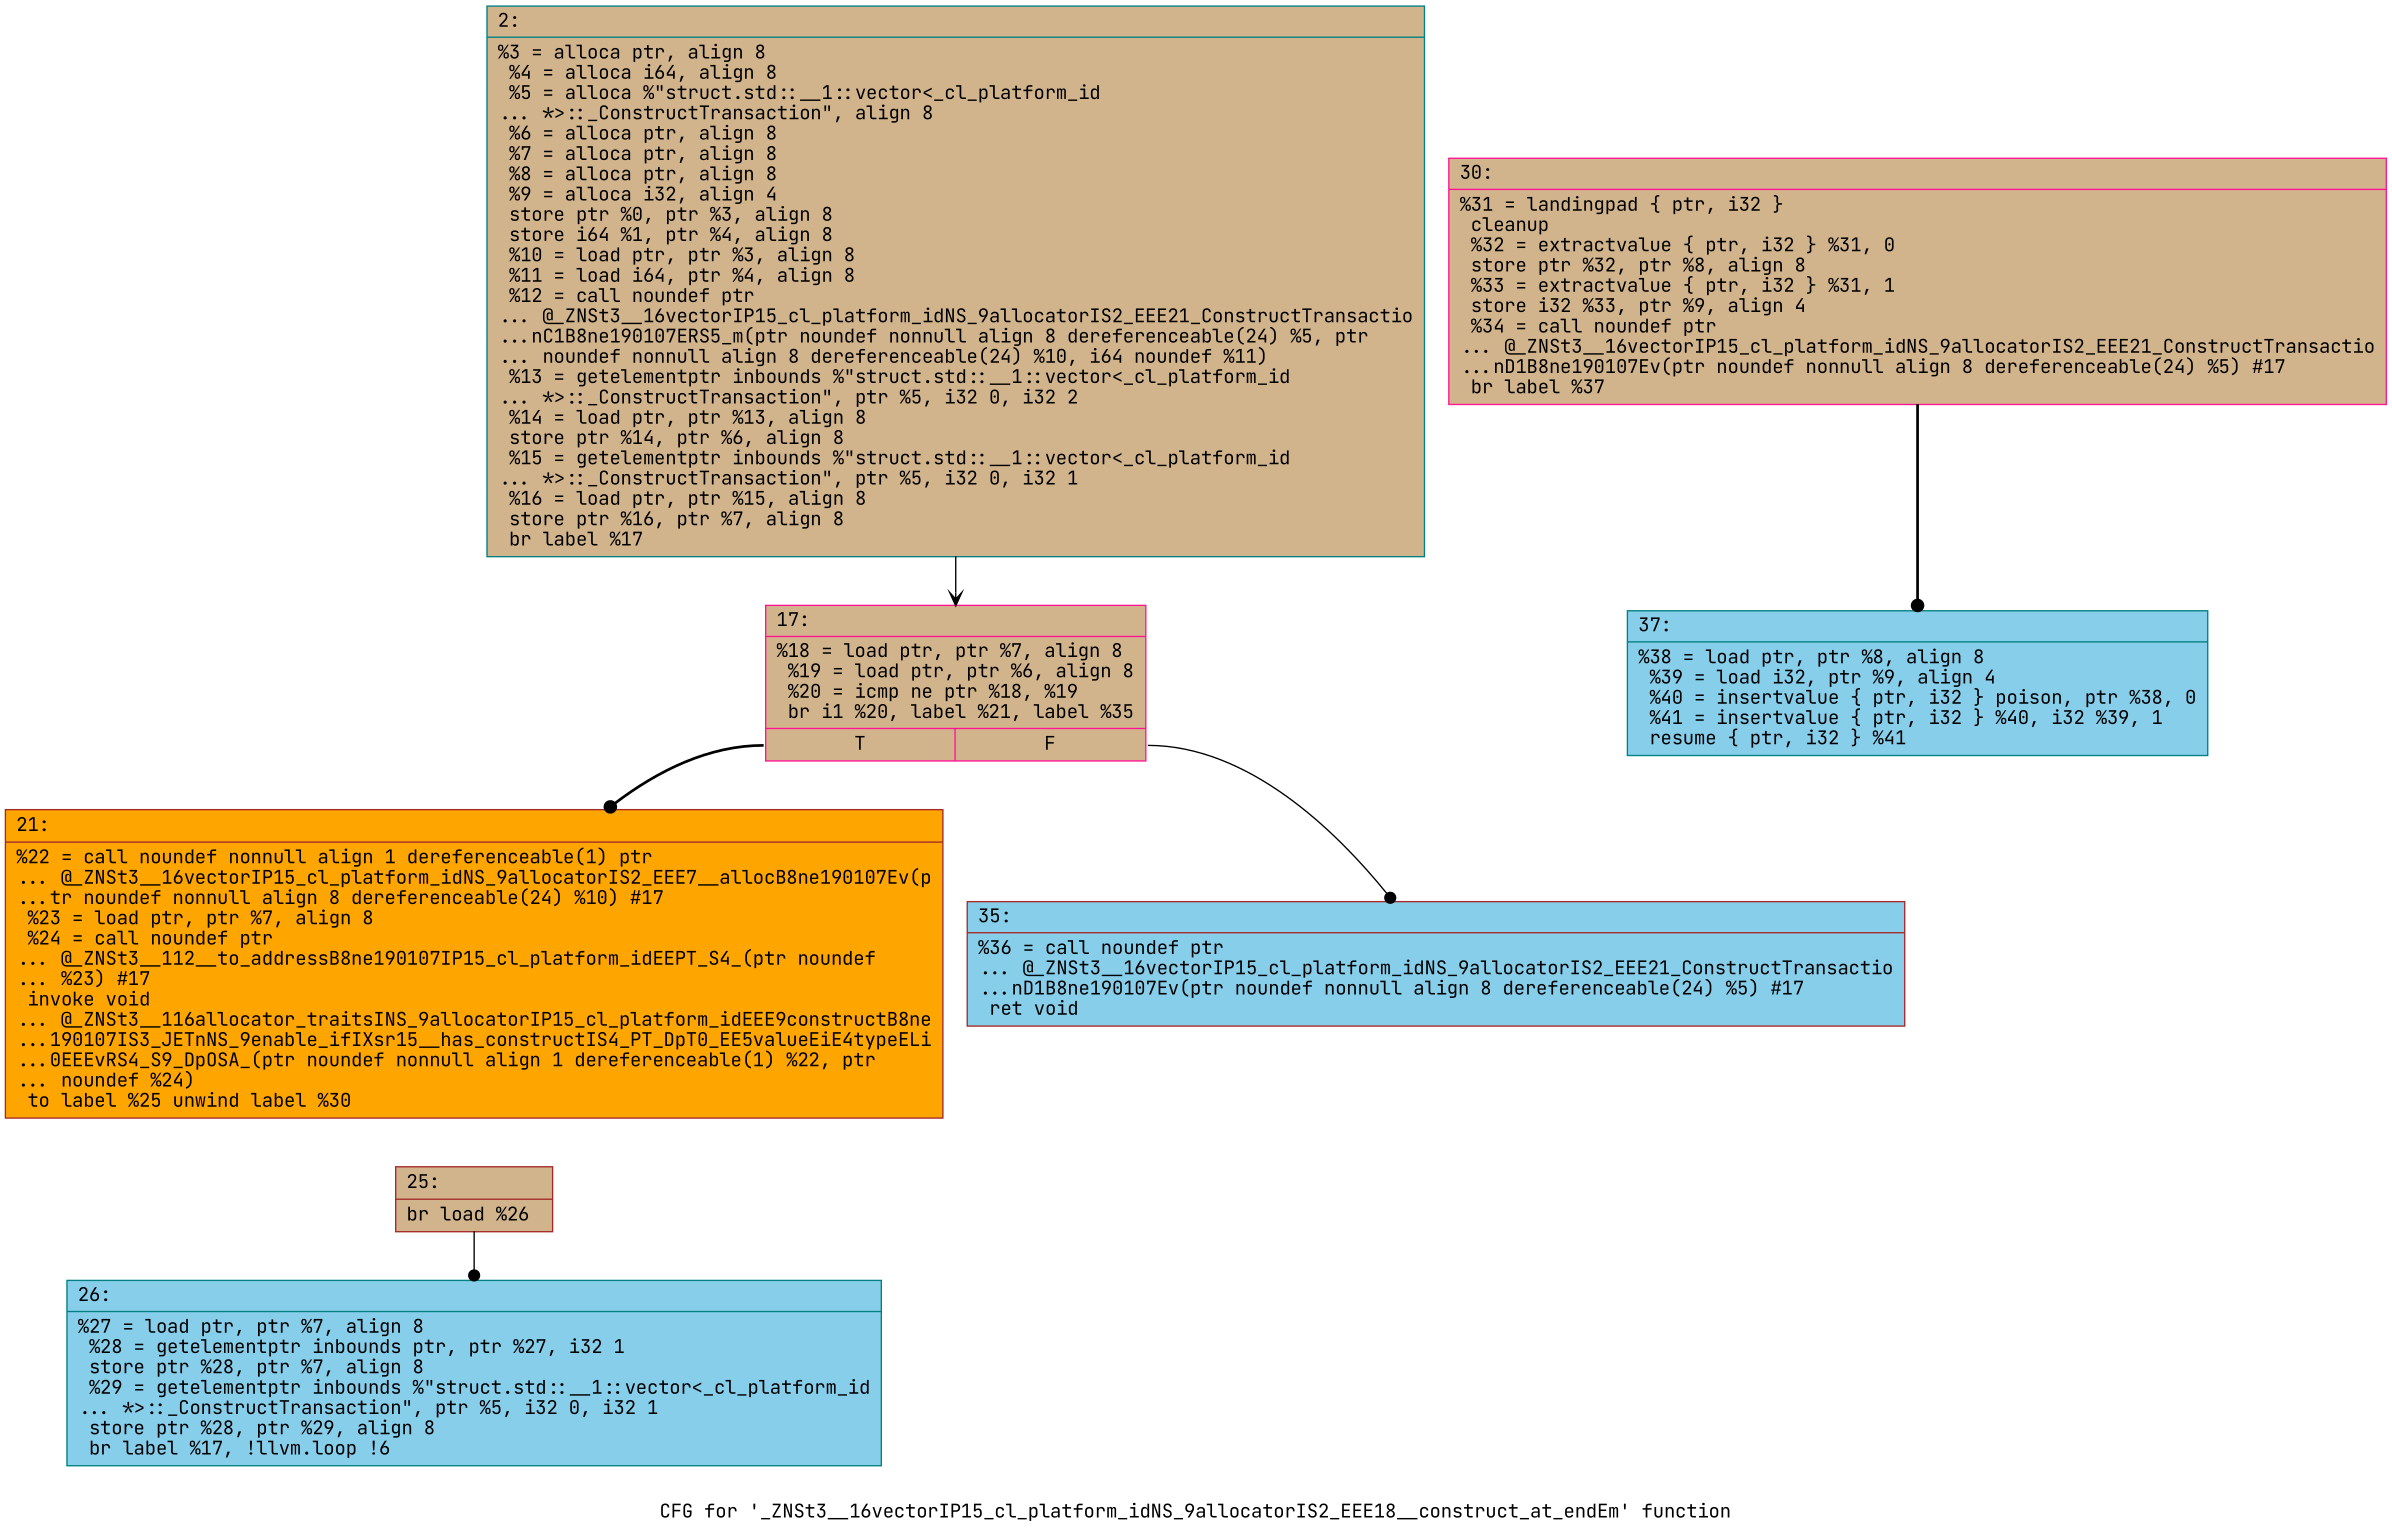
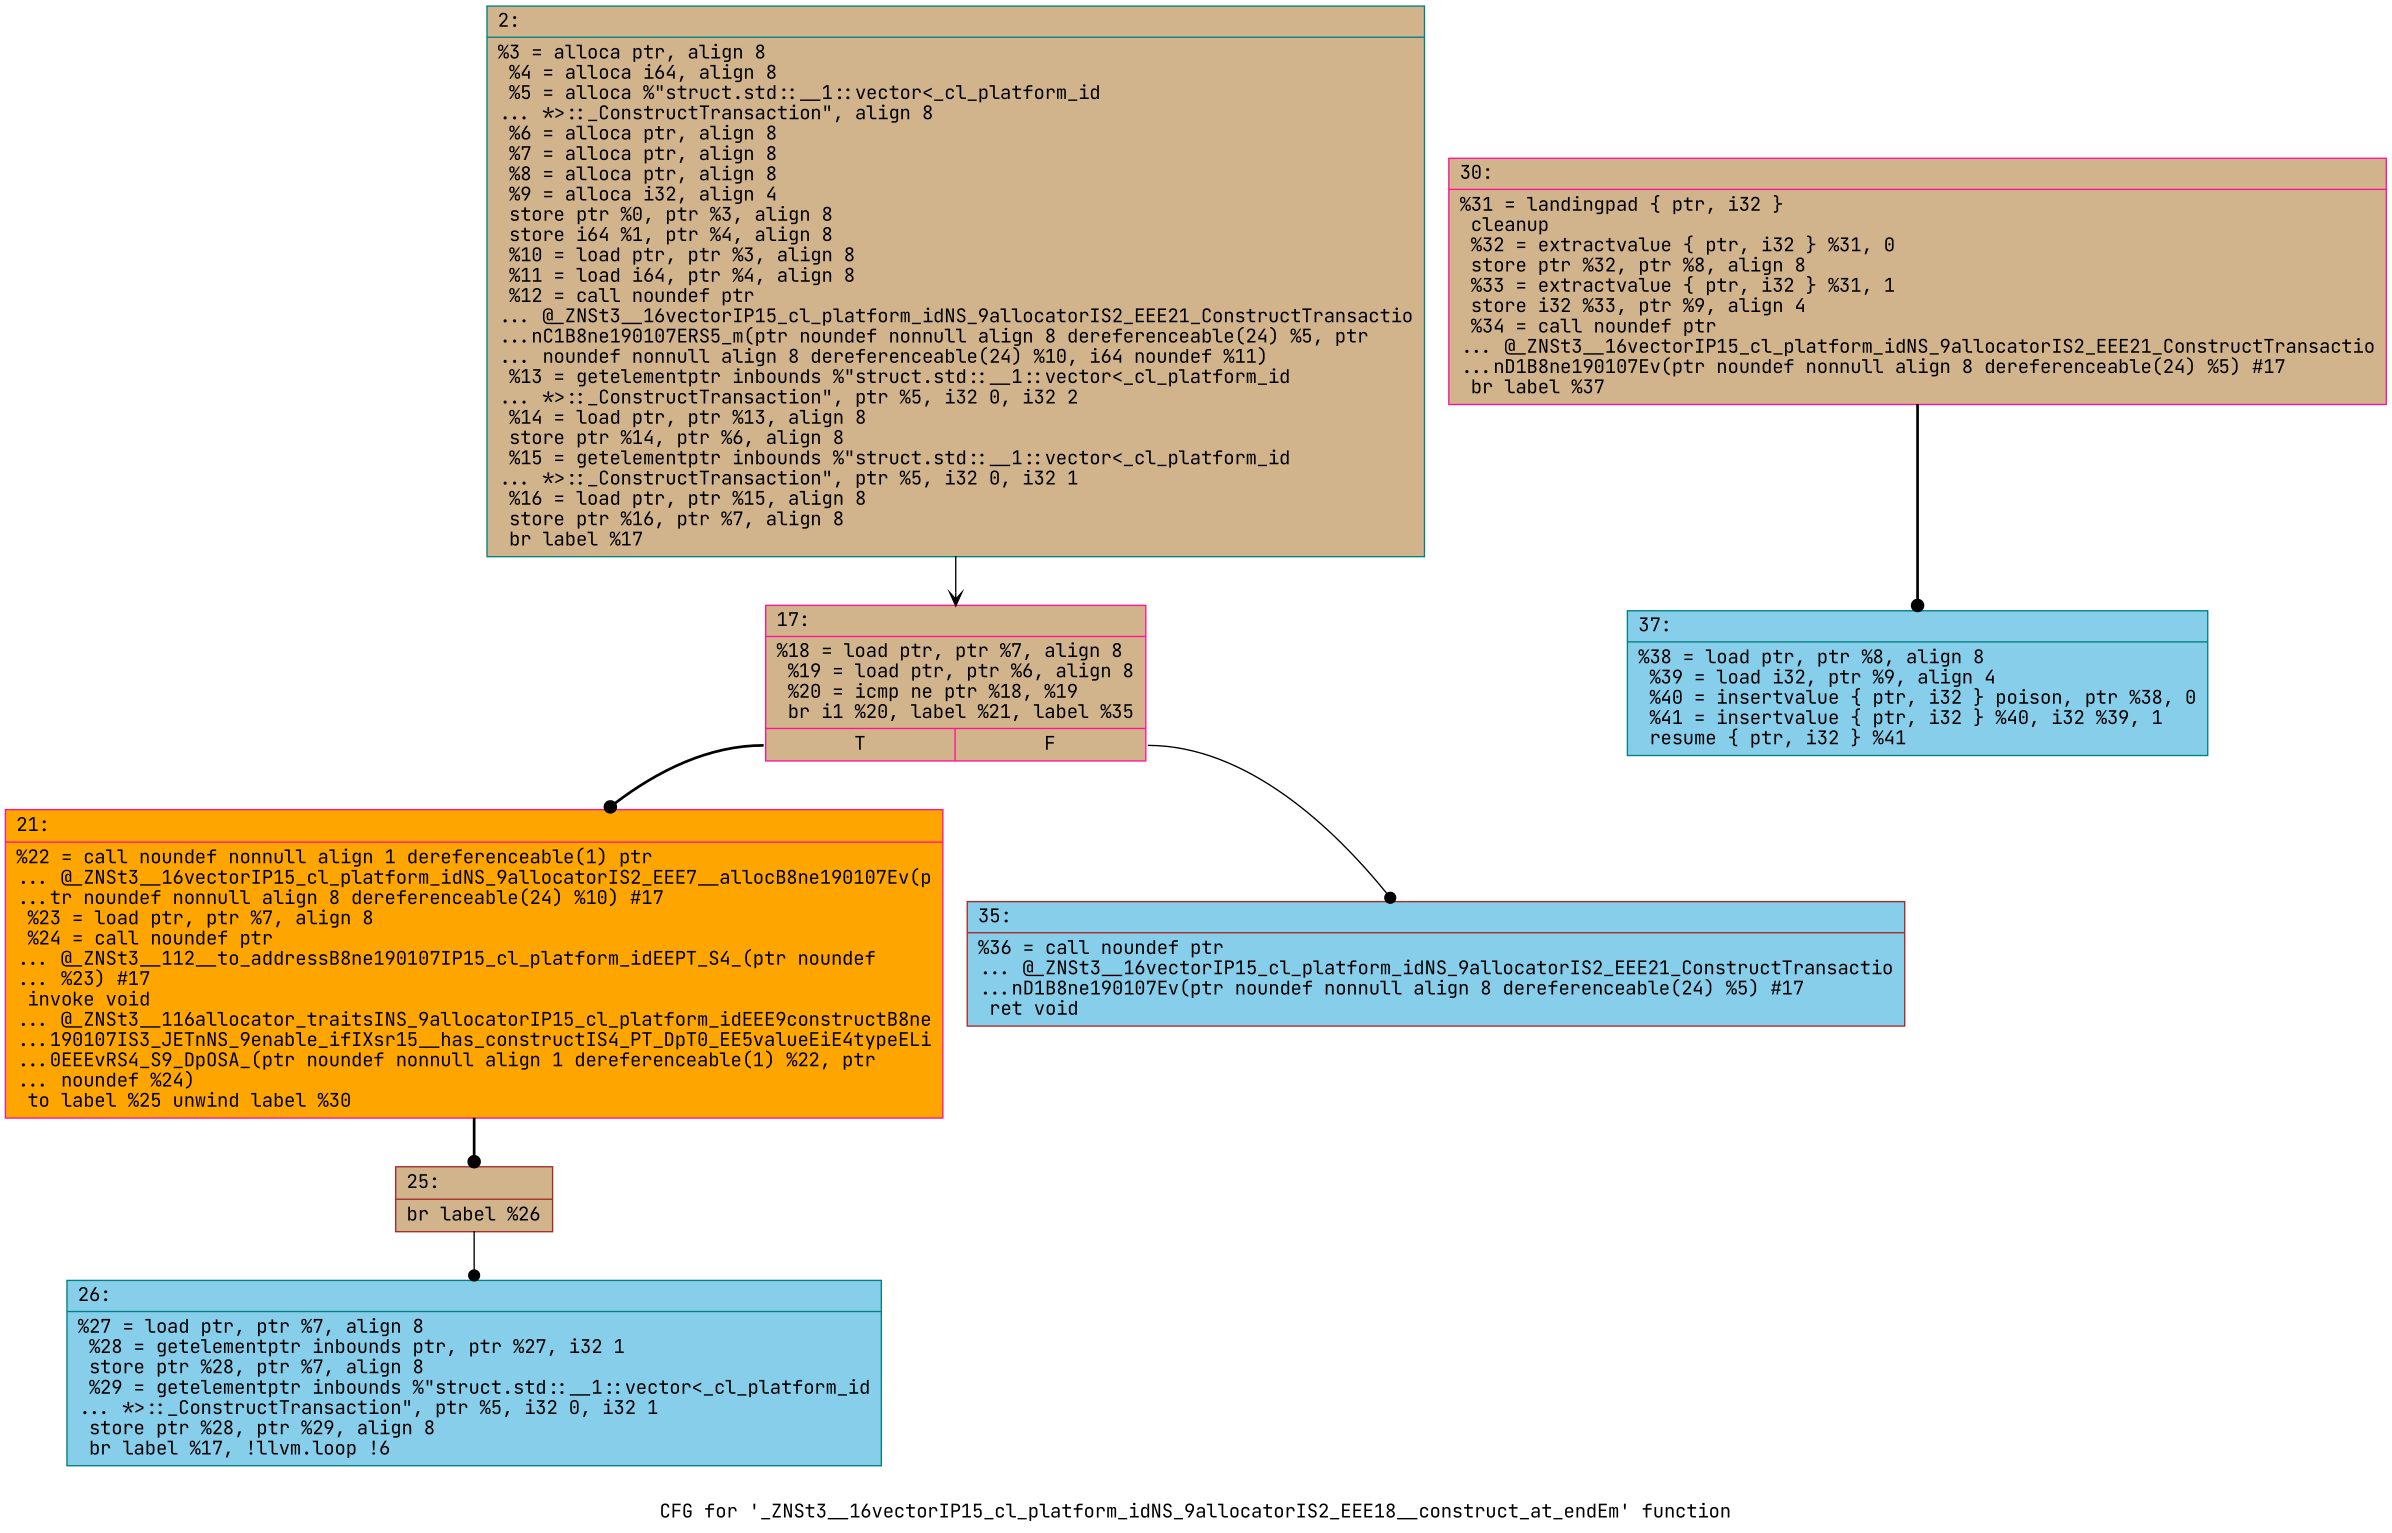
(474, 964) -> (474, 964)
none -> (474, 1137)
(468, 1215) -> (474, 1215)
